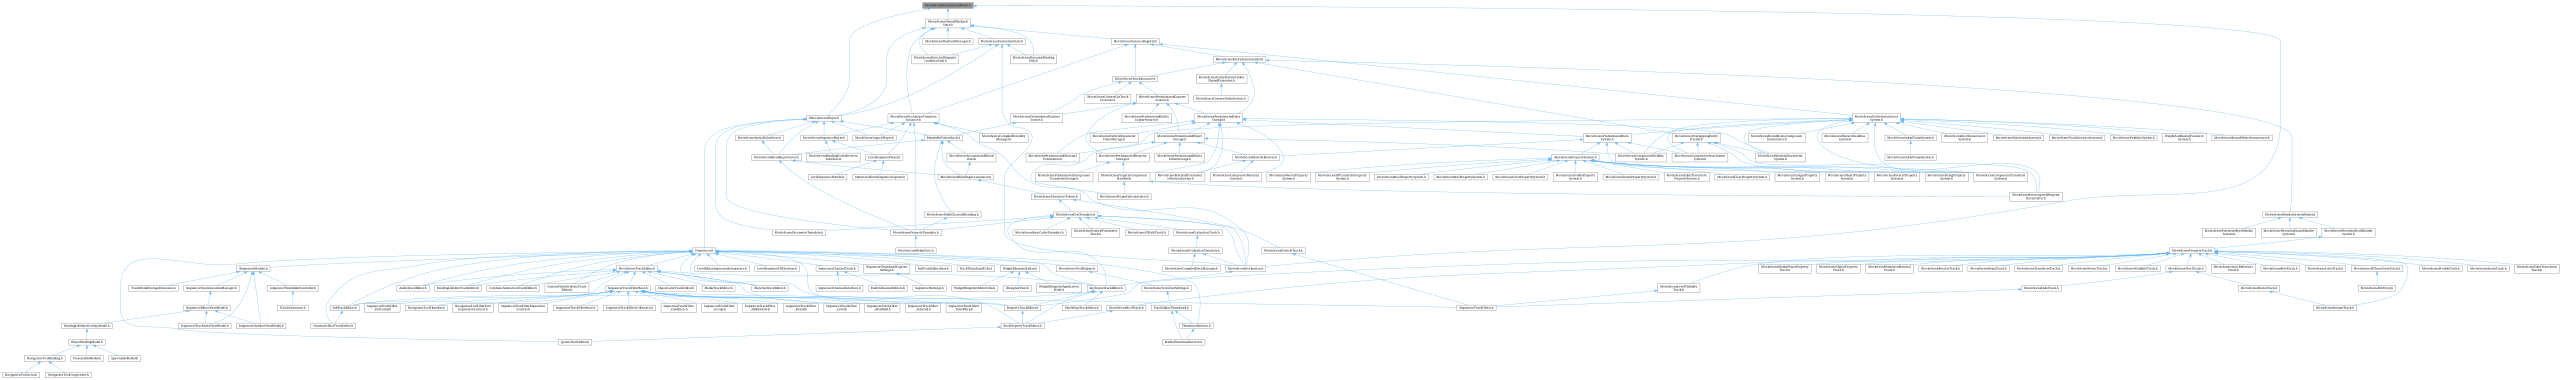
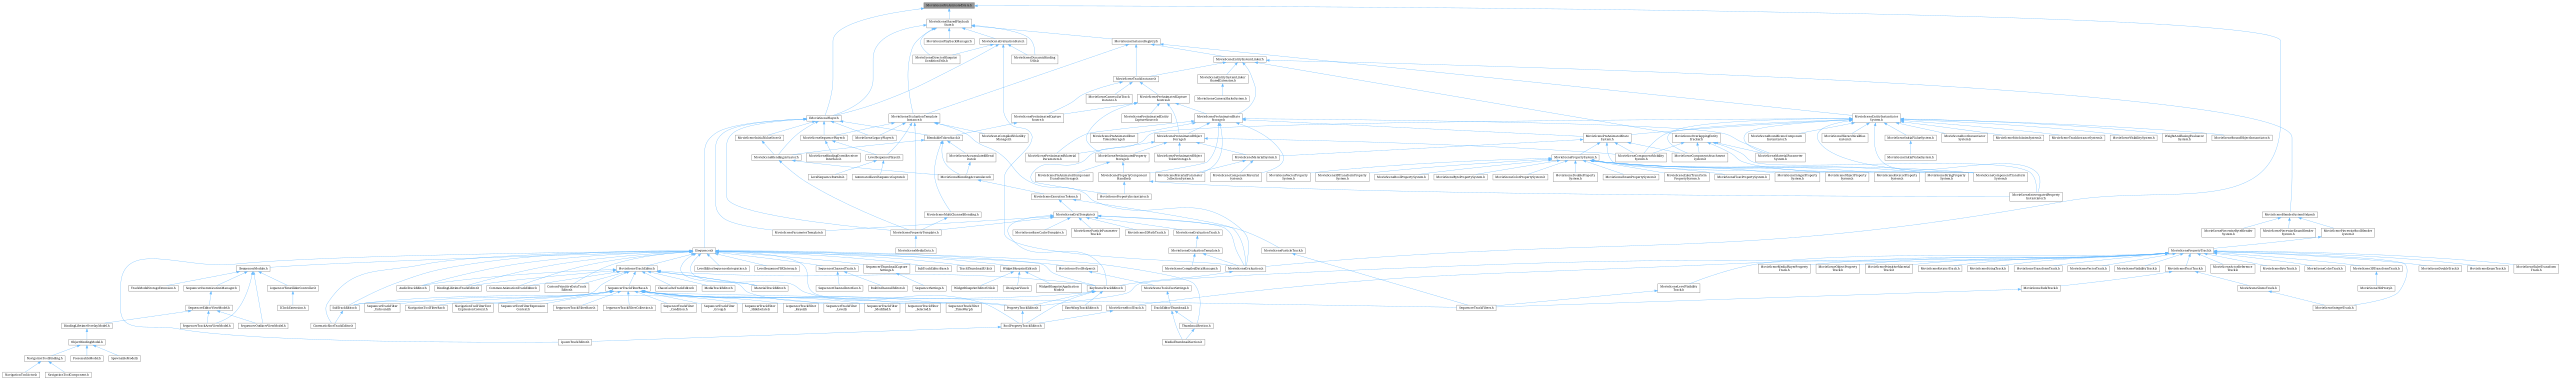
(1114, 138) -> (1114, 138)
